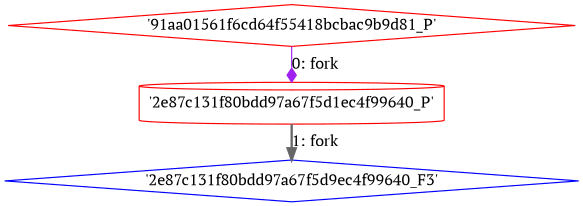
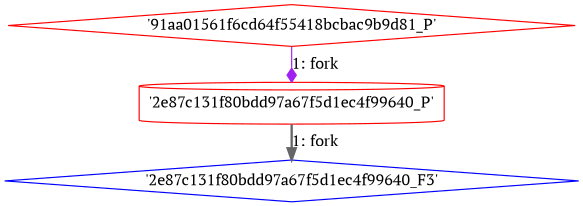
(315, 64) -> (315, 64)
(292, 181) -> (292, 181)
